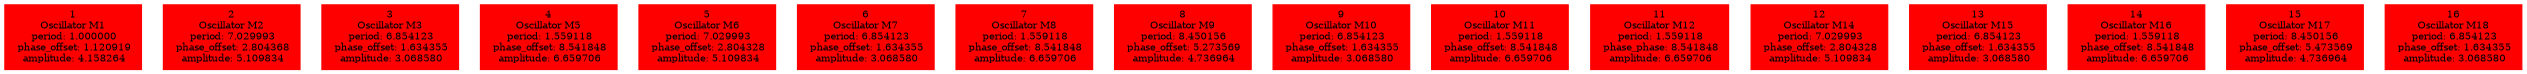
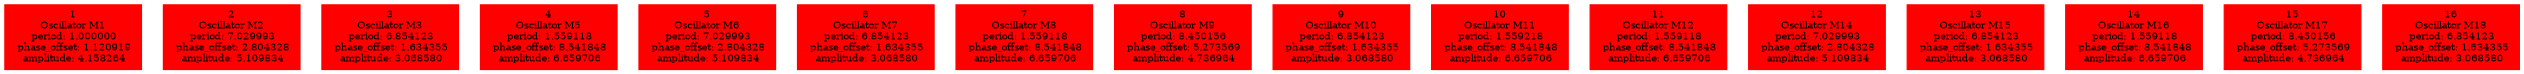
(1500, 37) -> (1500, 37)
(232, 48) -> (232, 48)
(1660, 48) -> (1658, 48)
(2295, 48) -> (2293, 48)
